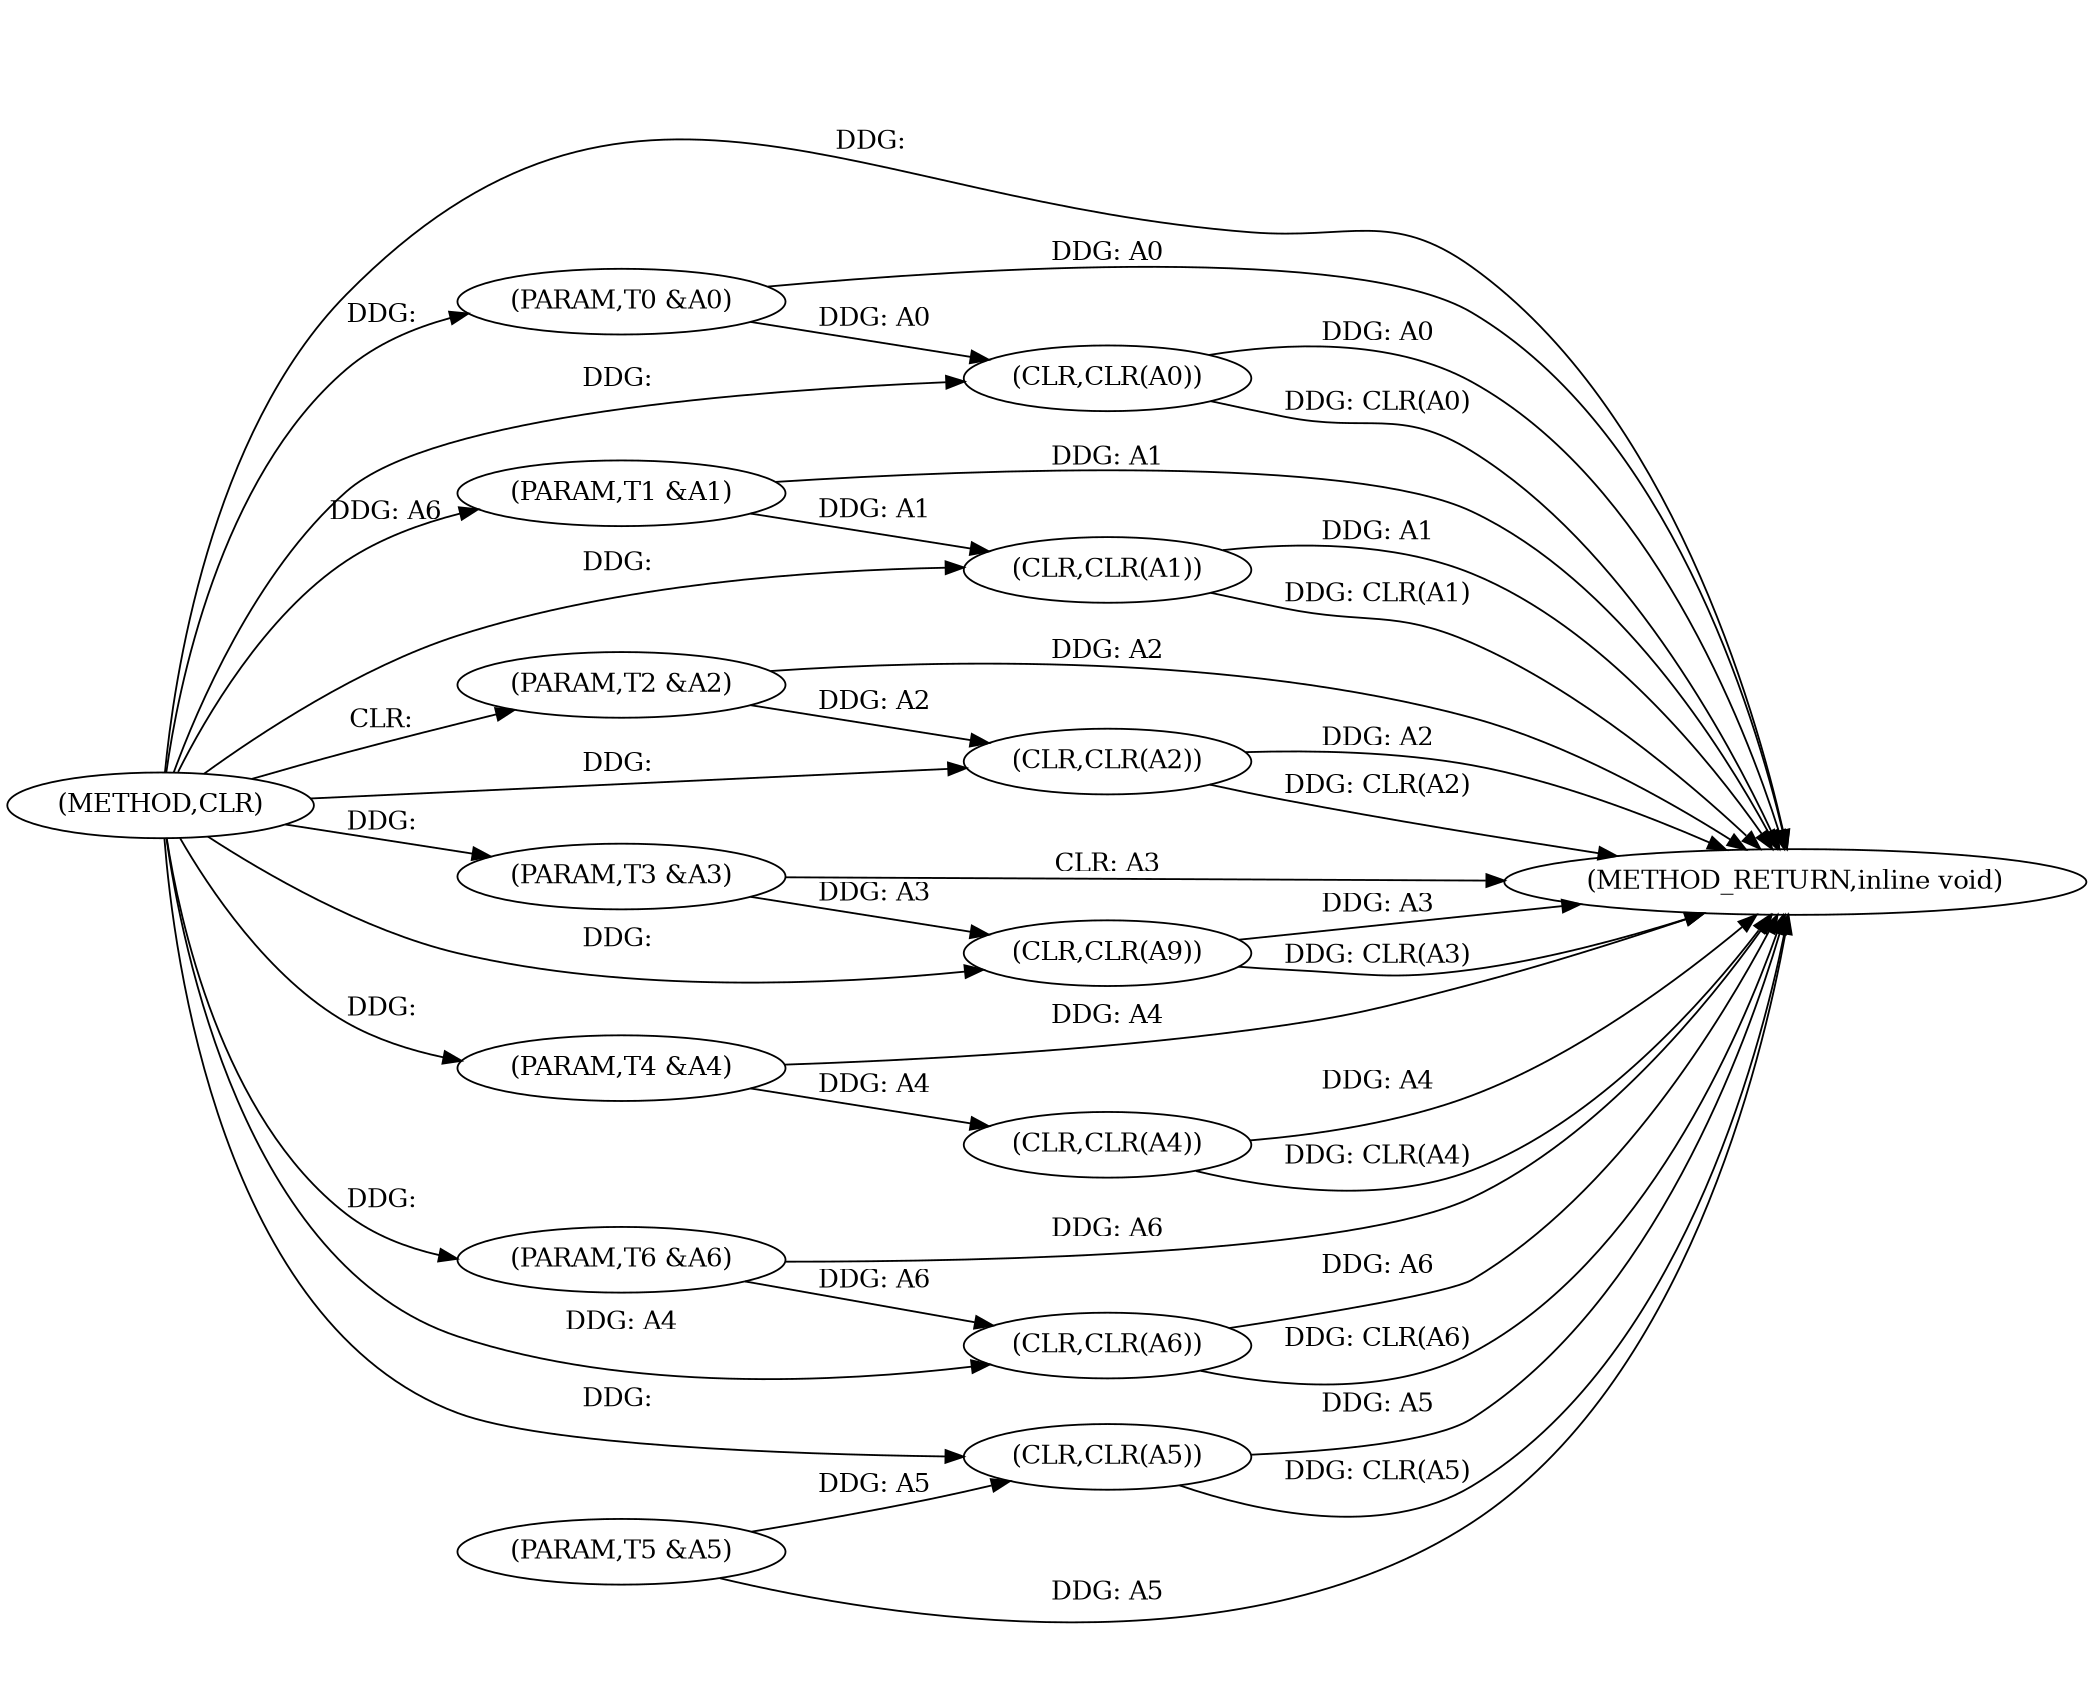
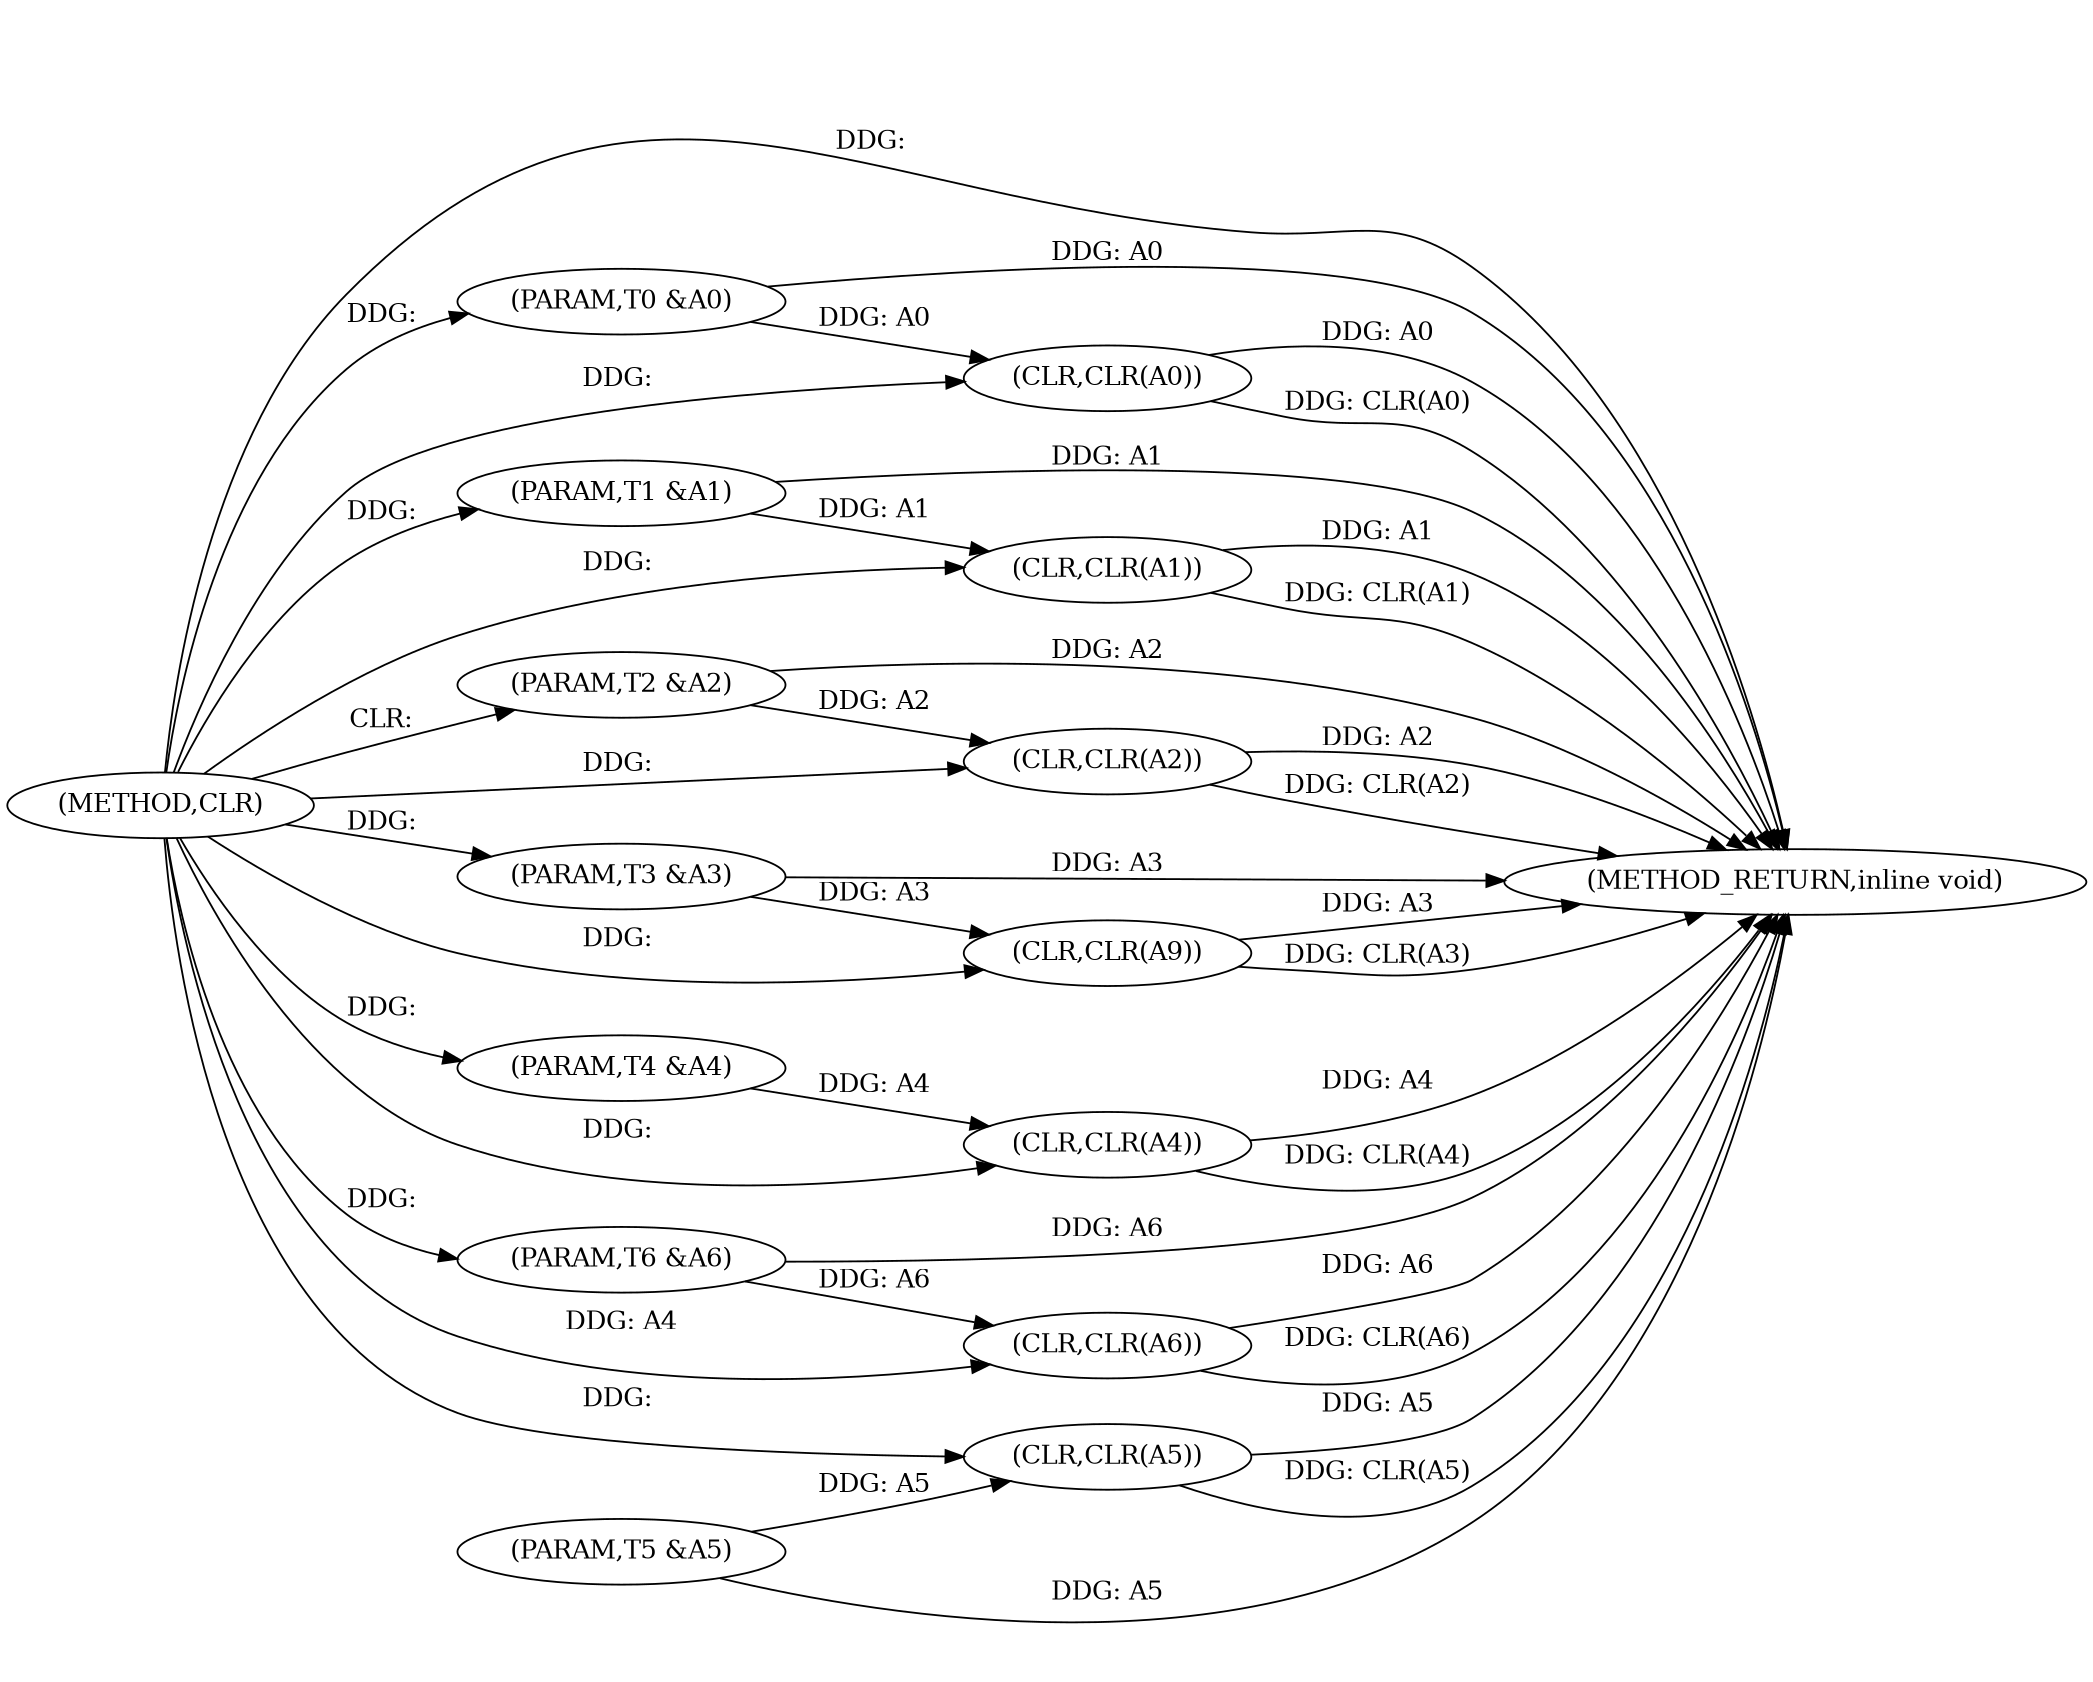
(386, 512) -> (386, 512)
(1108, 865) -> (1108, 865)
(1242, 1031) -> none
none -> (505, 1158)
